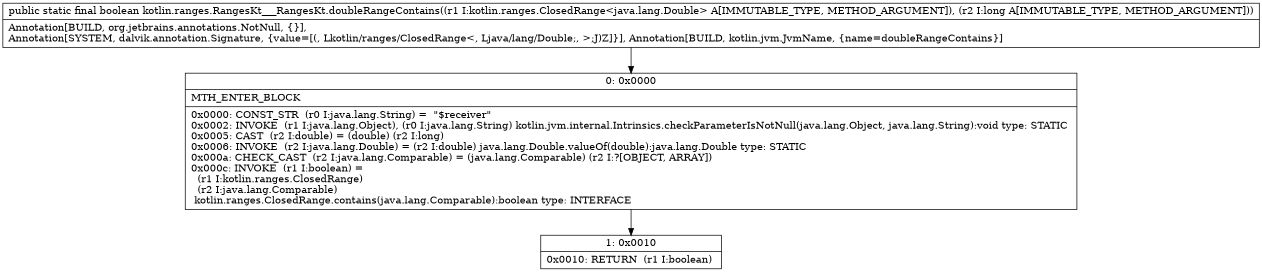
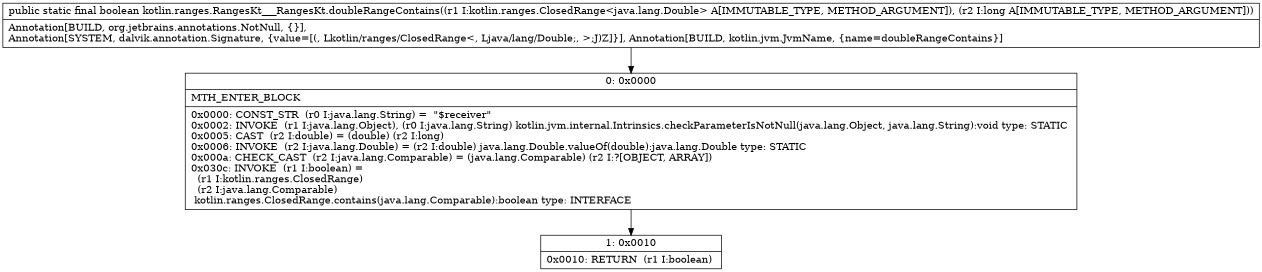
(279, 168) -> (279, 168)
